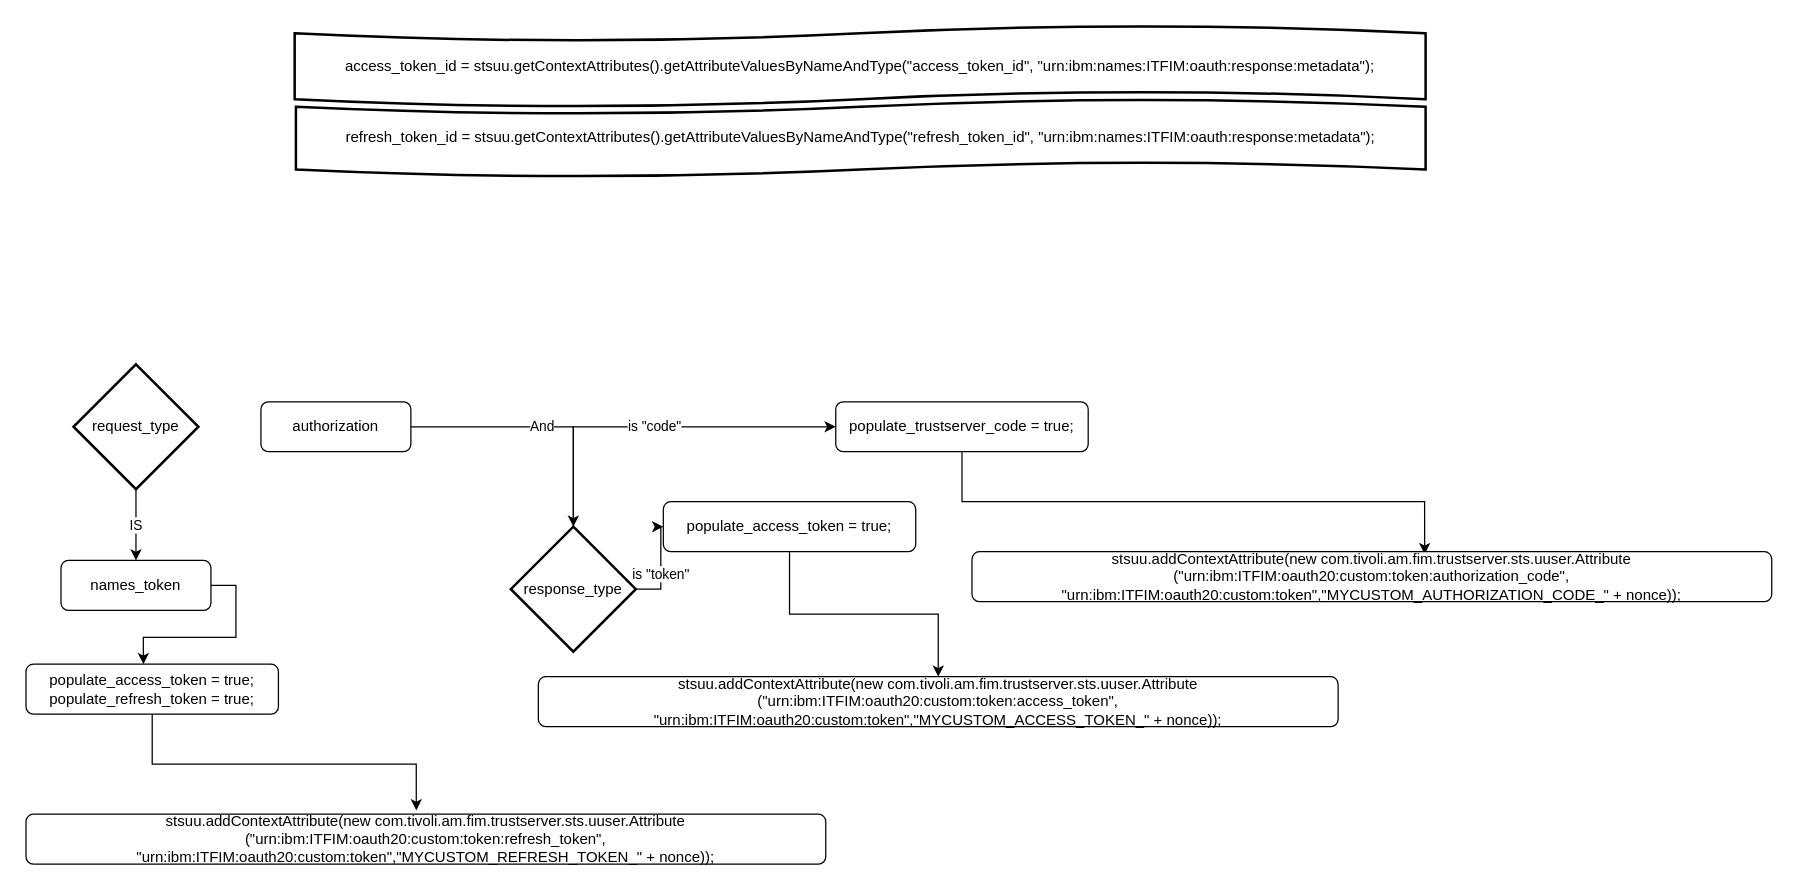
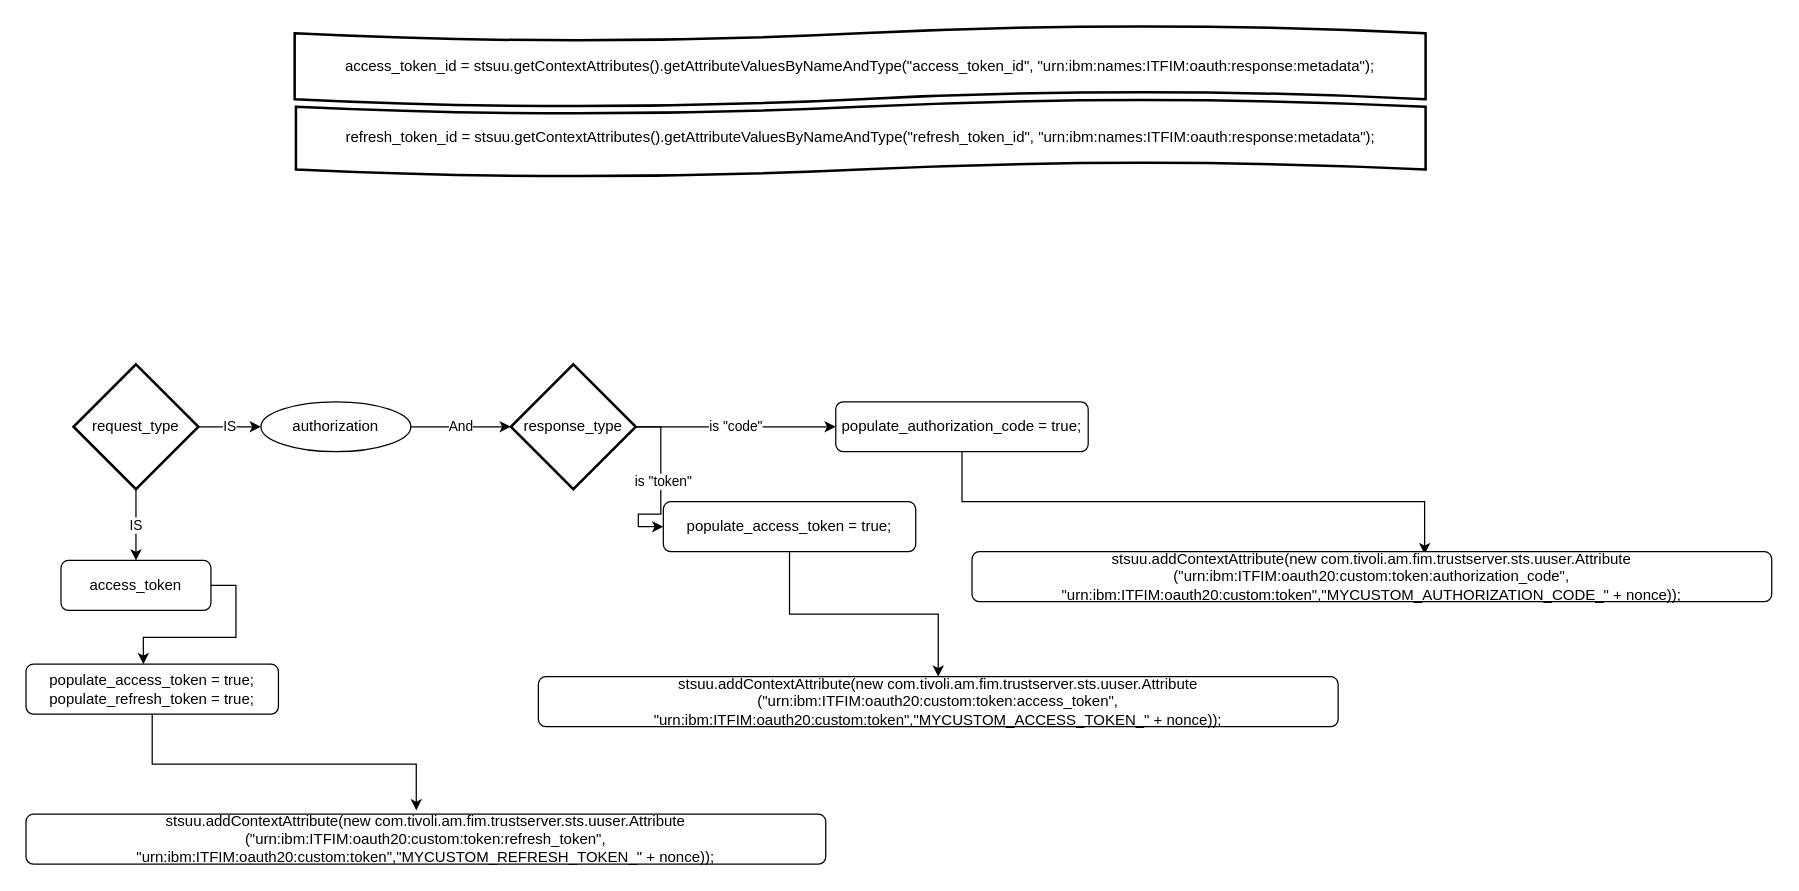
none -> (225, 427)
(336, 427) -> (336, 427)
(962, 427) -> (962, 427)
(136, 586) -> (136, 586)
(573, 589) -> (573, 427)
